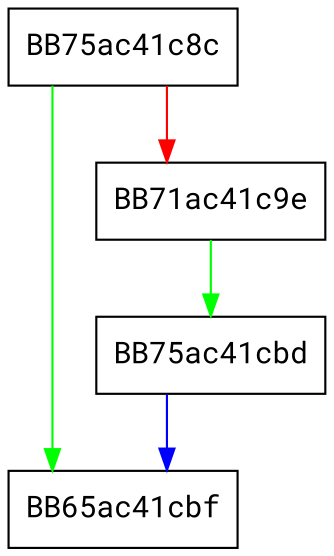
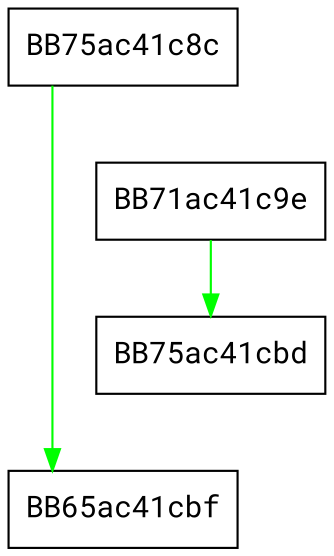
(167, 113) -> none
(167, 421) -> none
